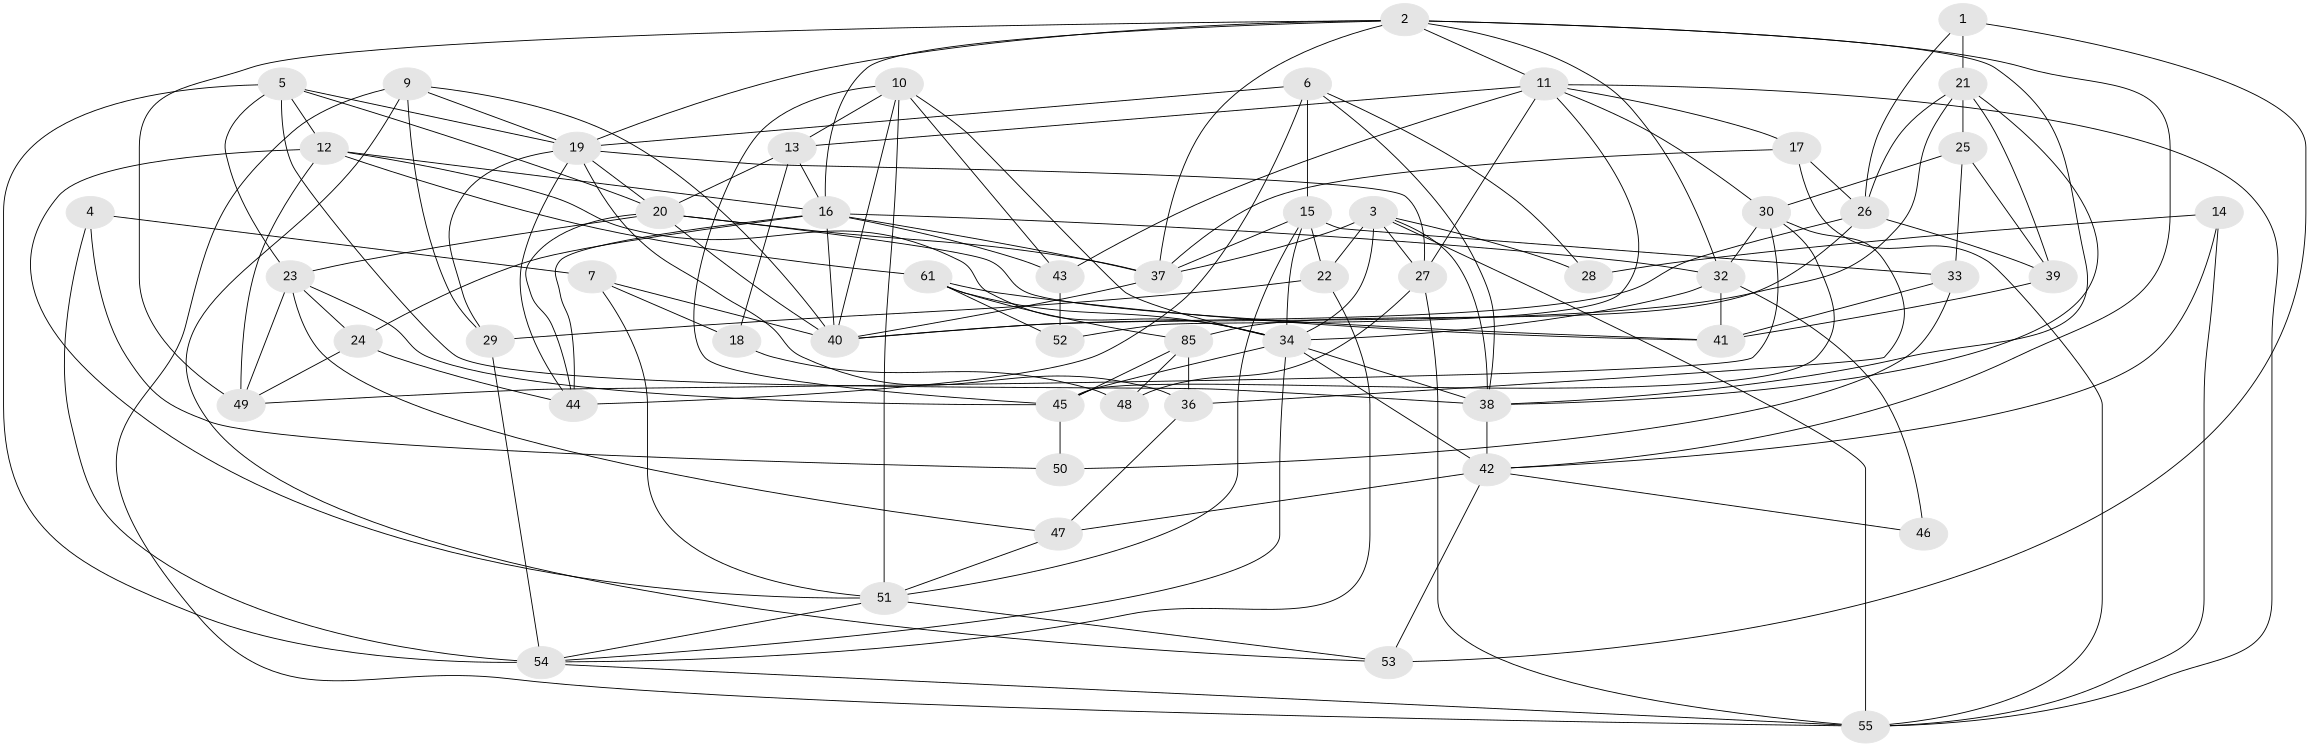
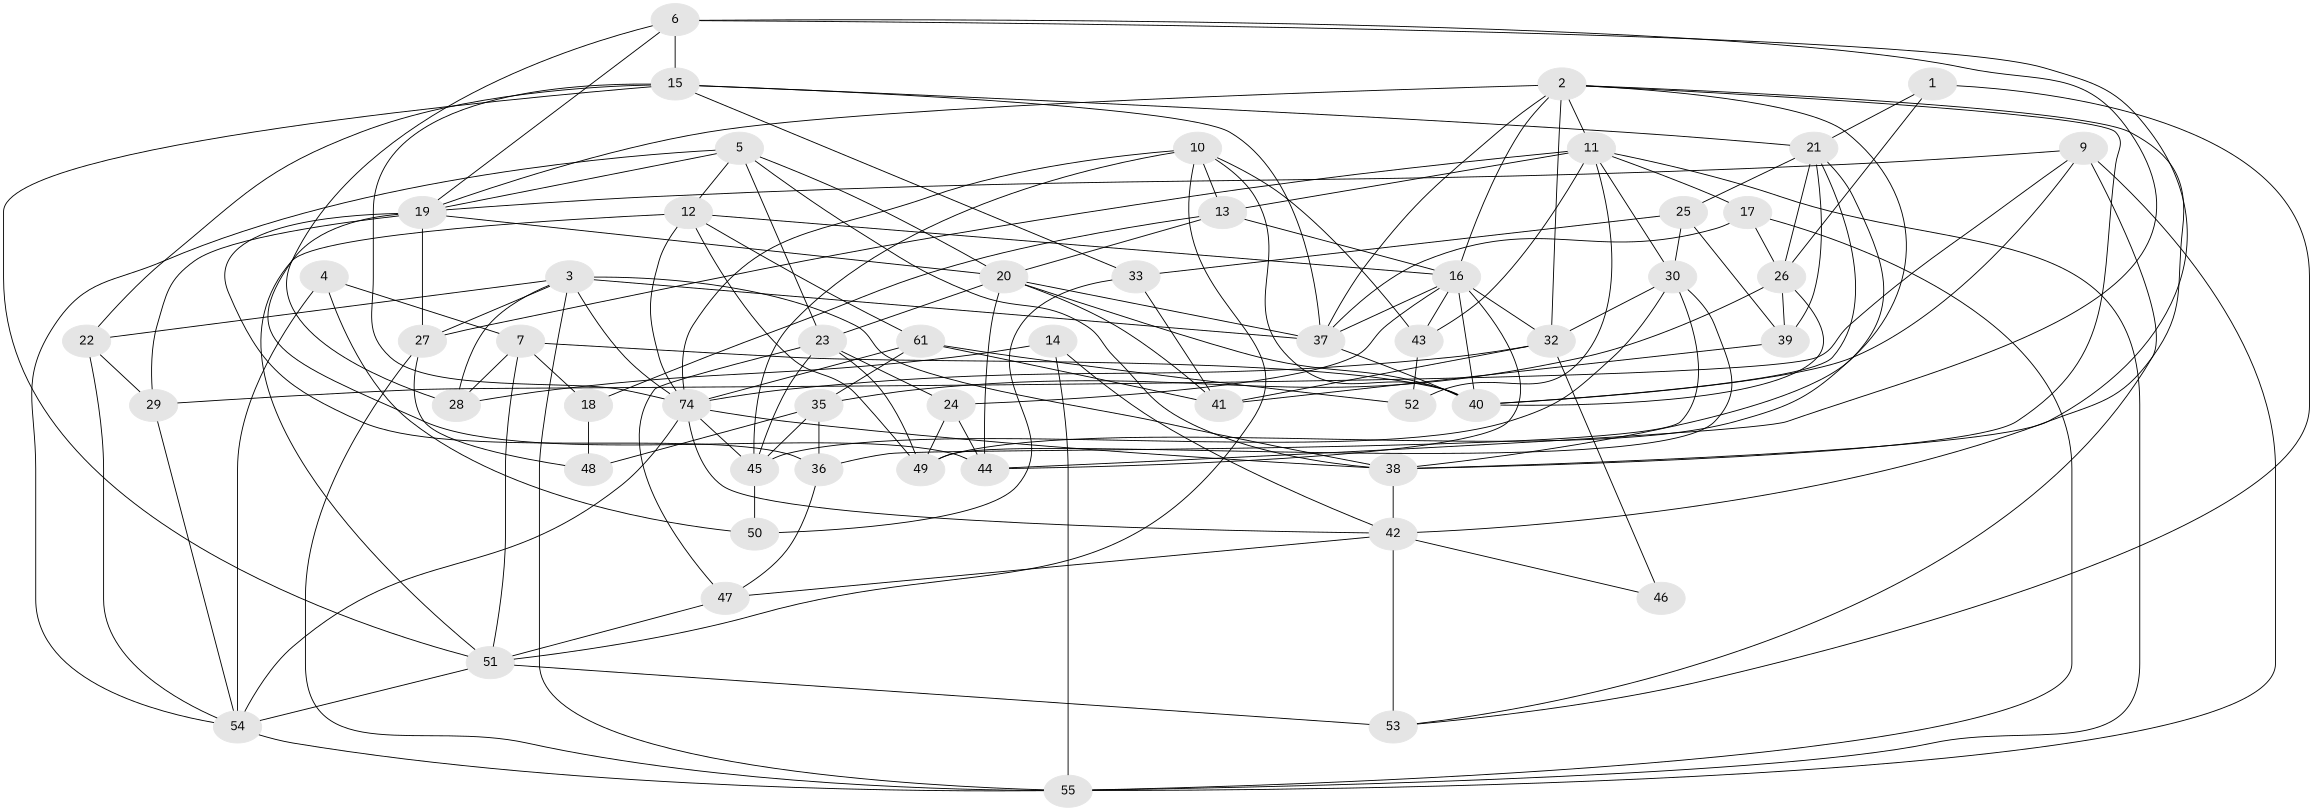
none -> (1245, 111)
(1189, 341) -> (819, 405)
(1287, 341) -> (687, 405)
none -> (489, 373)
